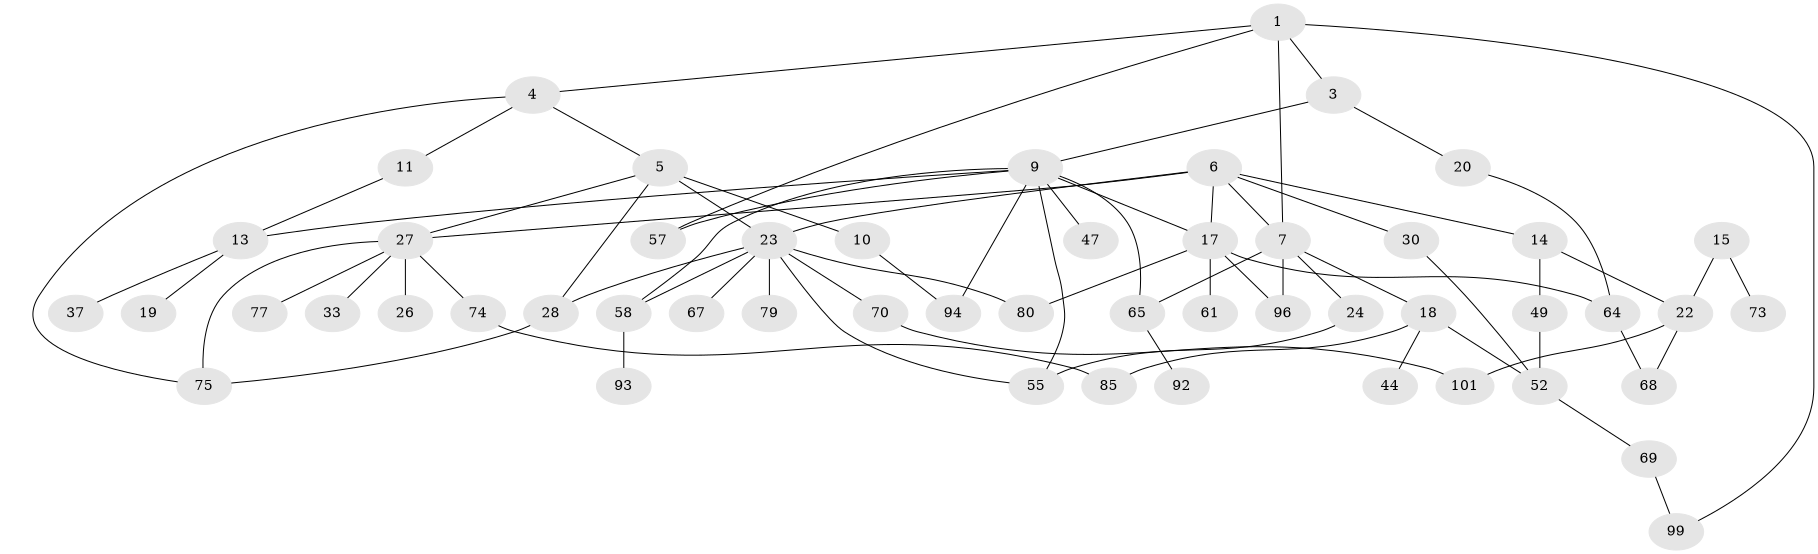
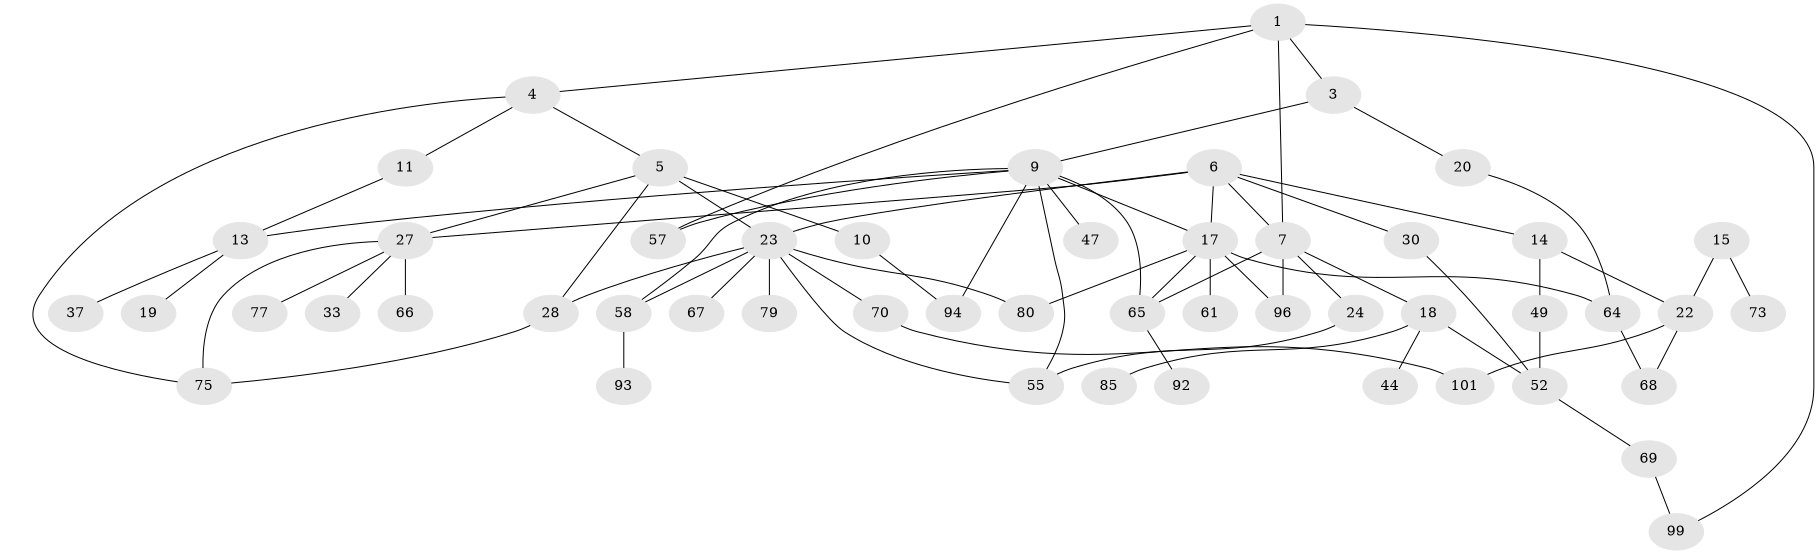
none -> (1174, 277)
(405, 313) -> (405, 313)
(478, 313) -> none
